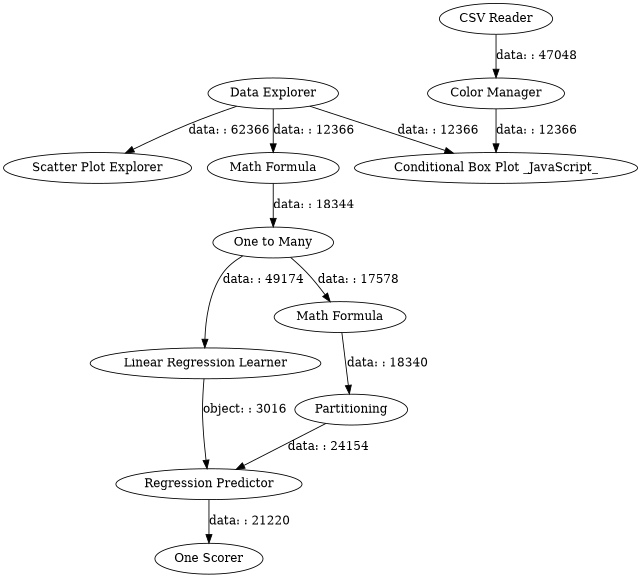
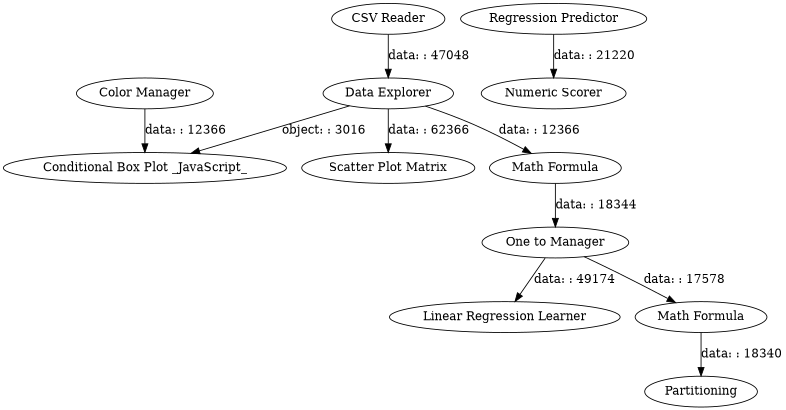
(496, 52) -> (388, 52)
(438, 131) -> (324, 131)
(98, 168) -> (388, 168)
(273, 243) -> (555, 243)
(203, 419) -> none
(285, 444) -> none
(209, 559) -> (554, 93)
